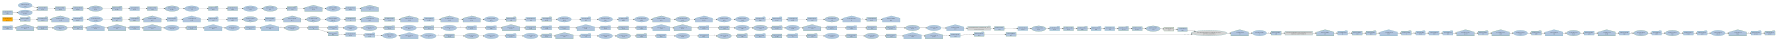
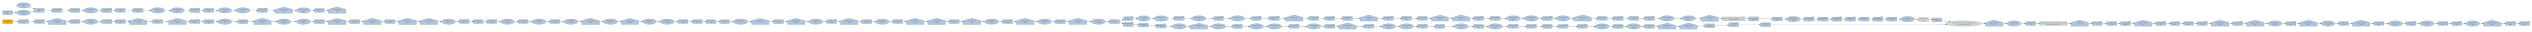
none -> (816, 22)
